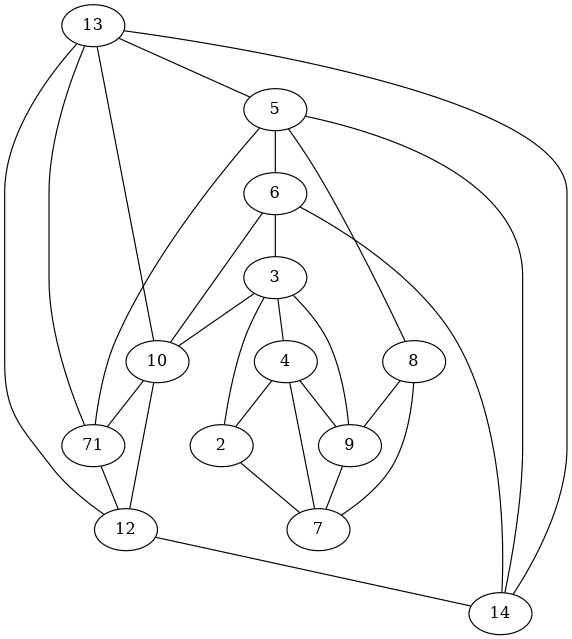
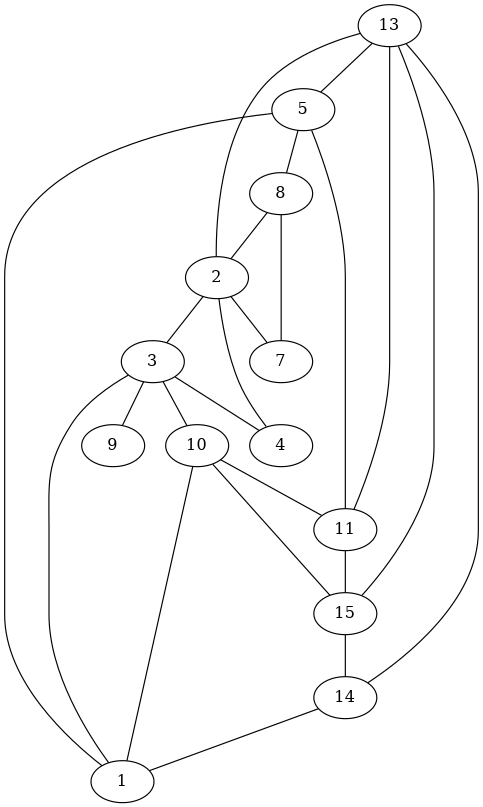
(125, 194) -> (248, 108)
(275, 194) -> (123, 782)
(523, 290) -> none
(318, 404) -> none
(382, 404) -> (249, 236)
(93, 446) -> (345, 530)
(302, 446) -> none
(334, 487) -> none
(126, 530) -> (345, 614)
